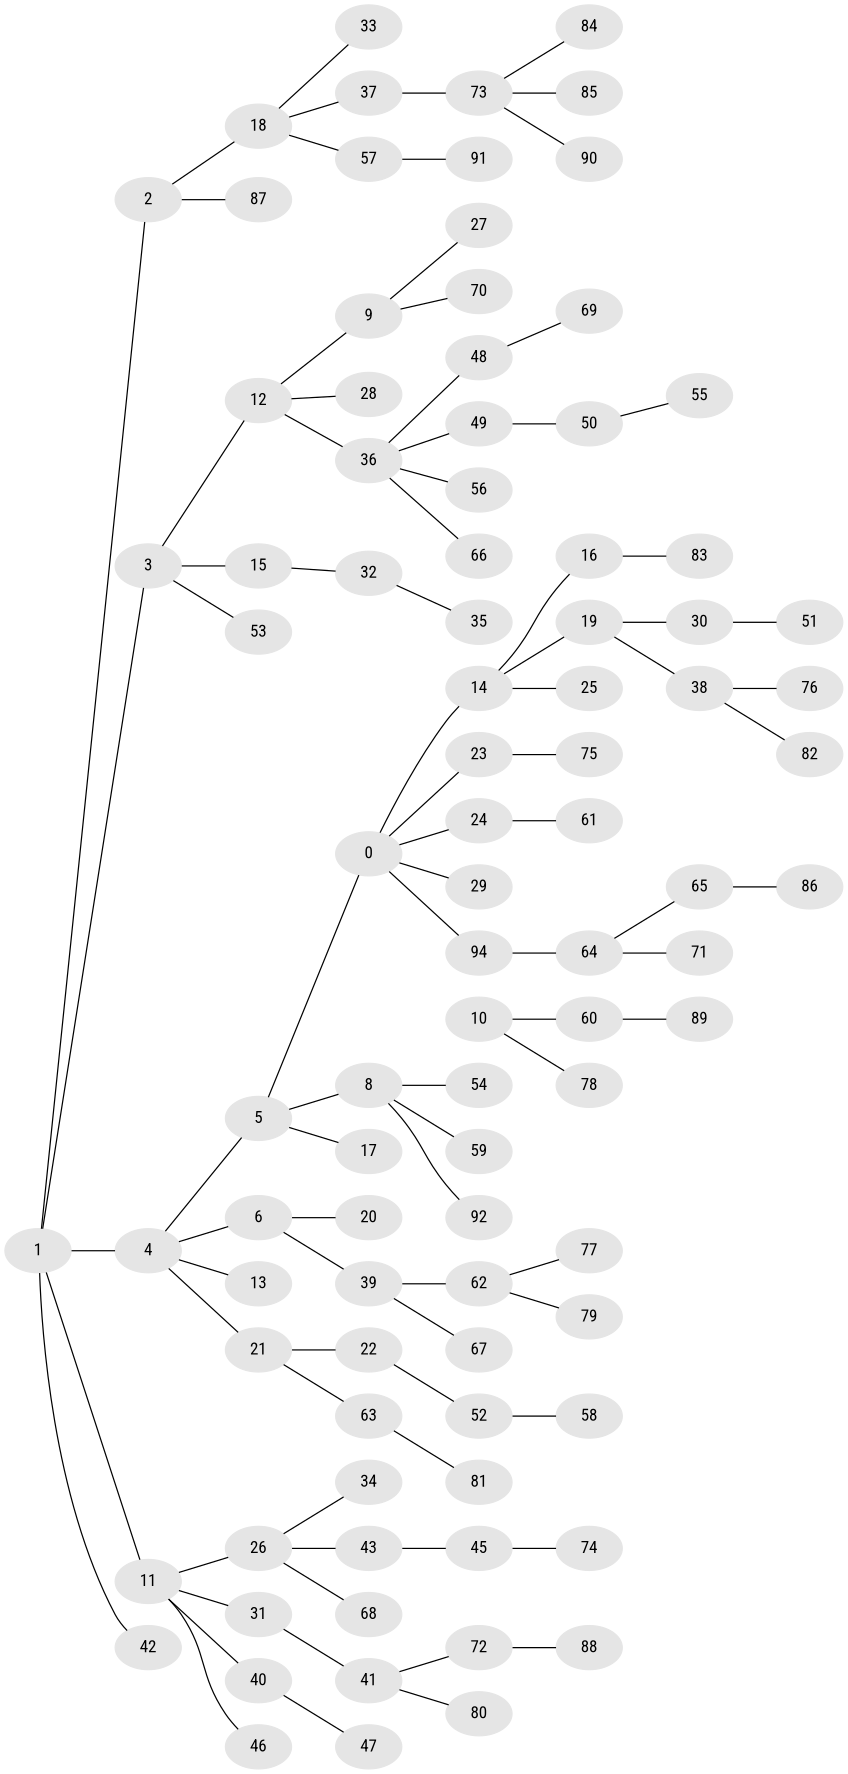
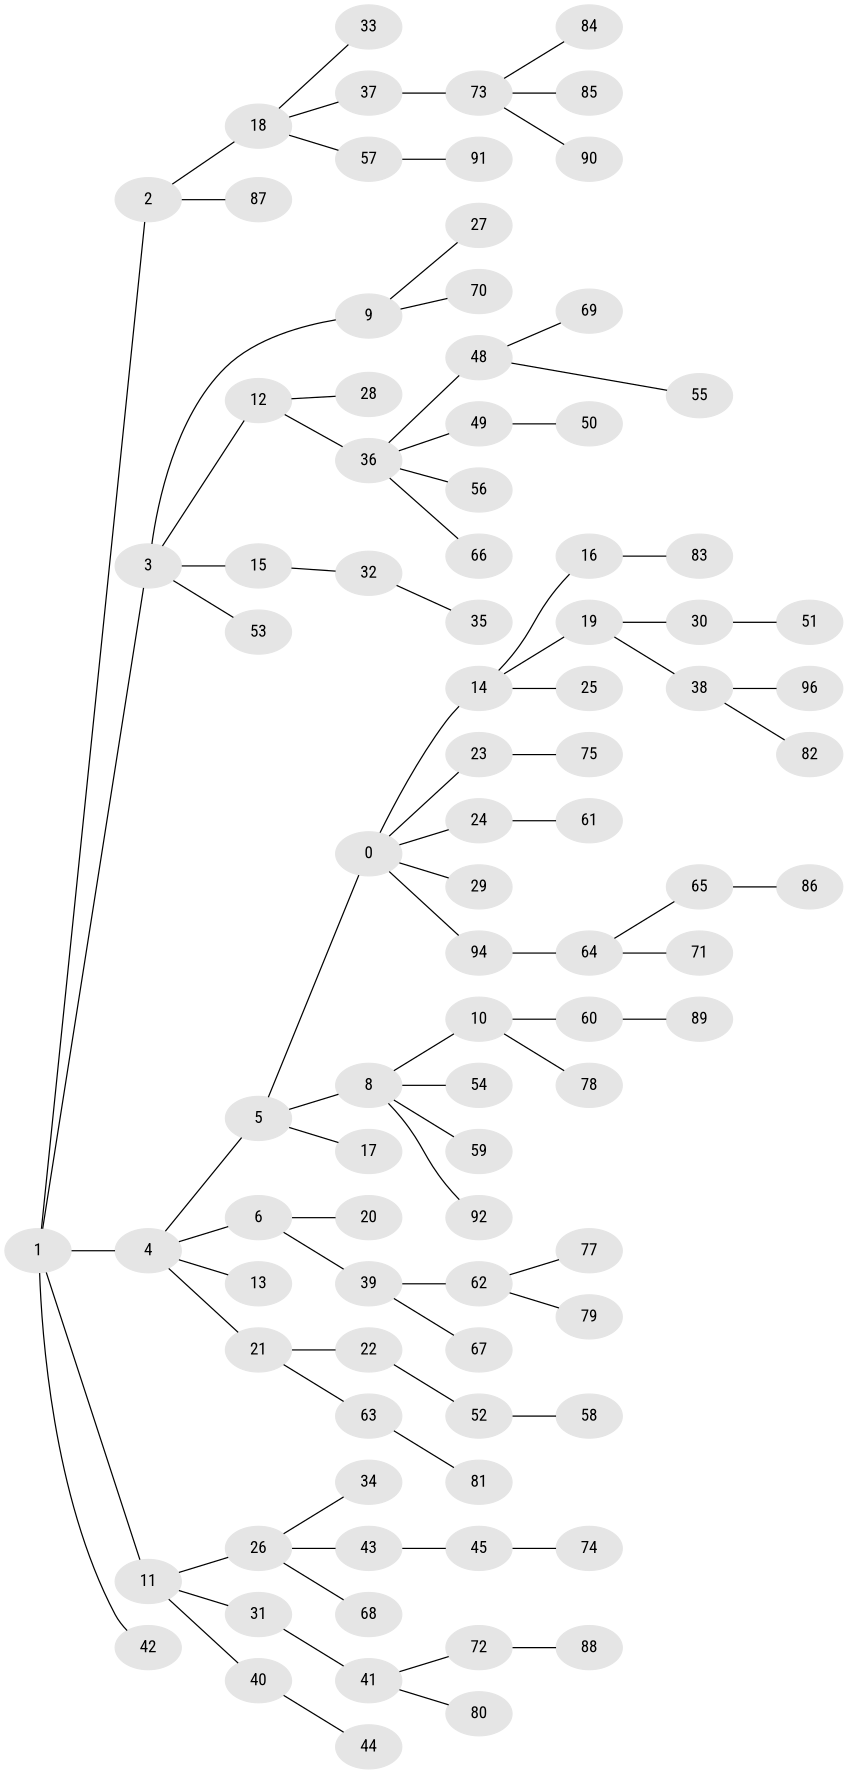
(314, 358) -> (203, 396)
(644, 410) -> (589, 377)
(810, 688) -> (810, 688)
none -> (424, 1052)
(258, 1747) -> none
(369, 1747) -> (369, 1747)
